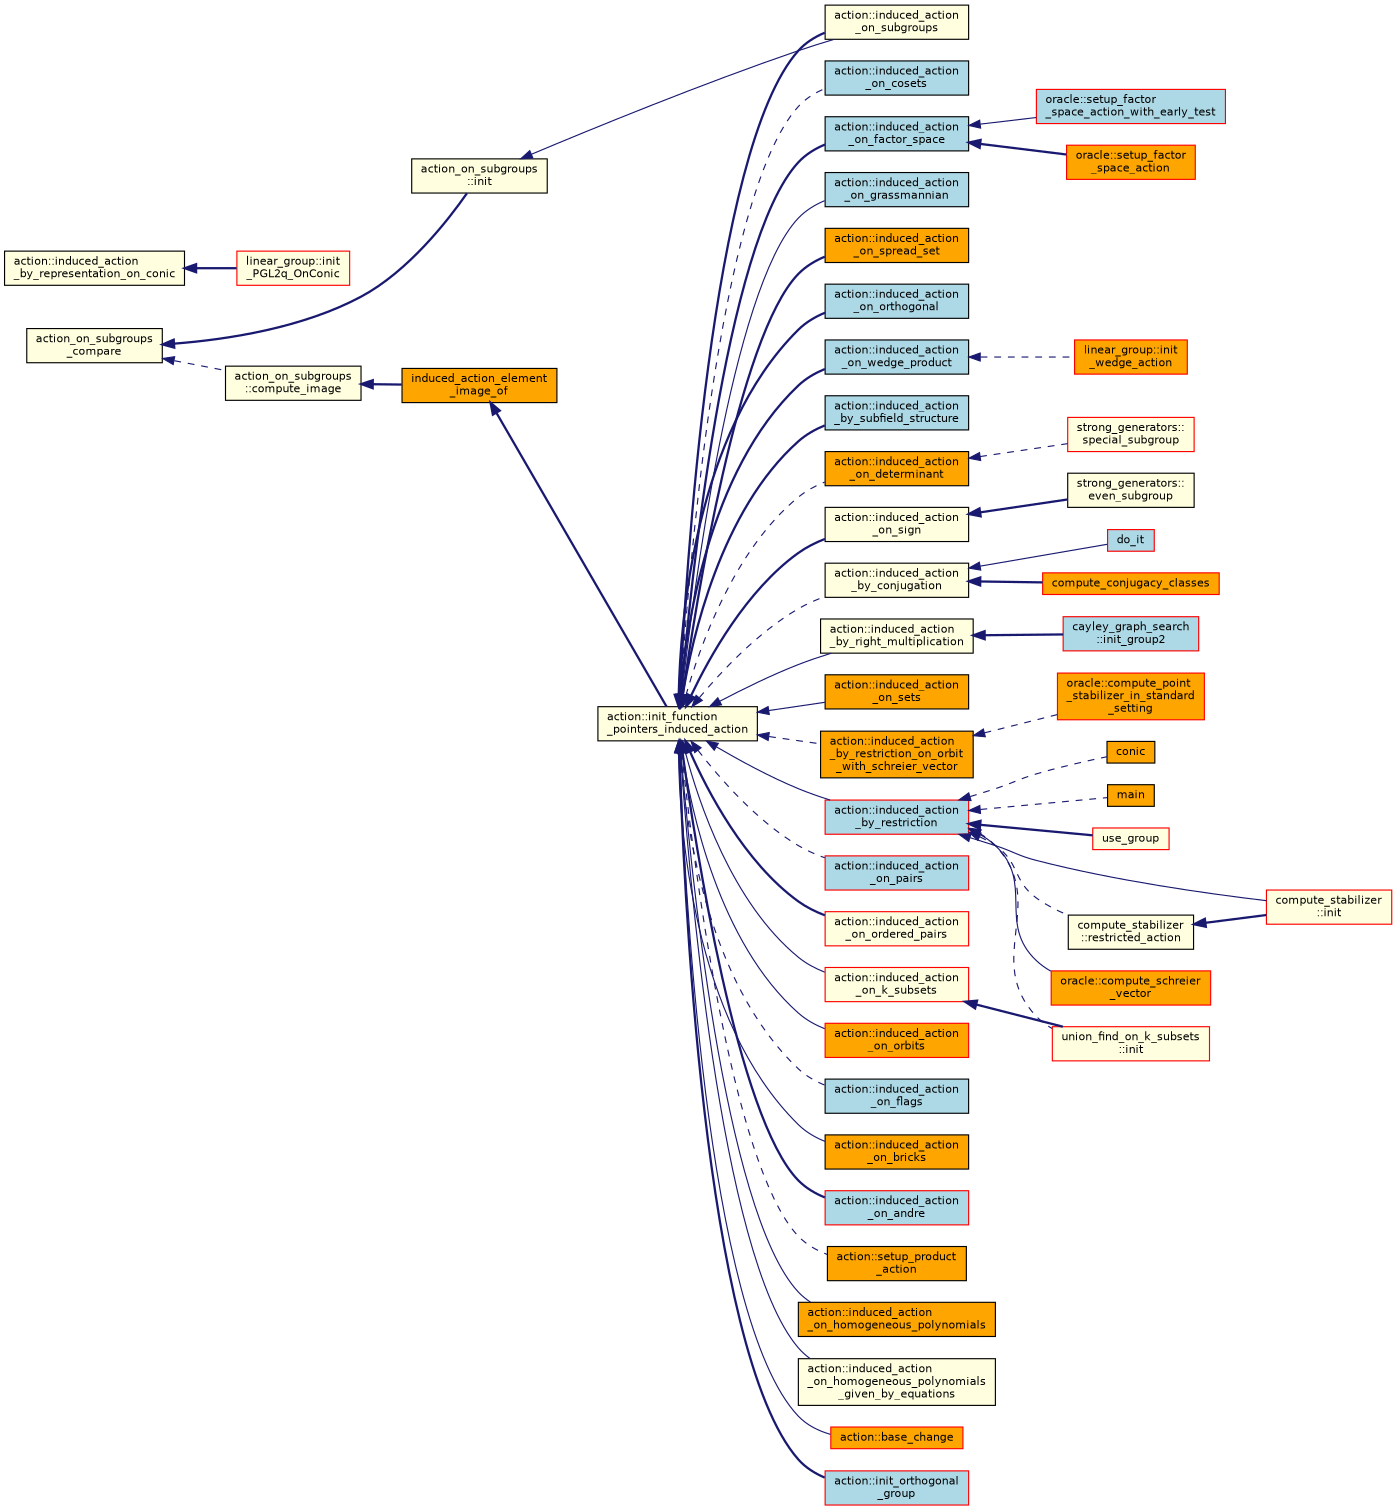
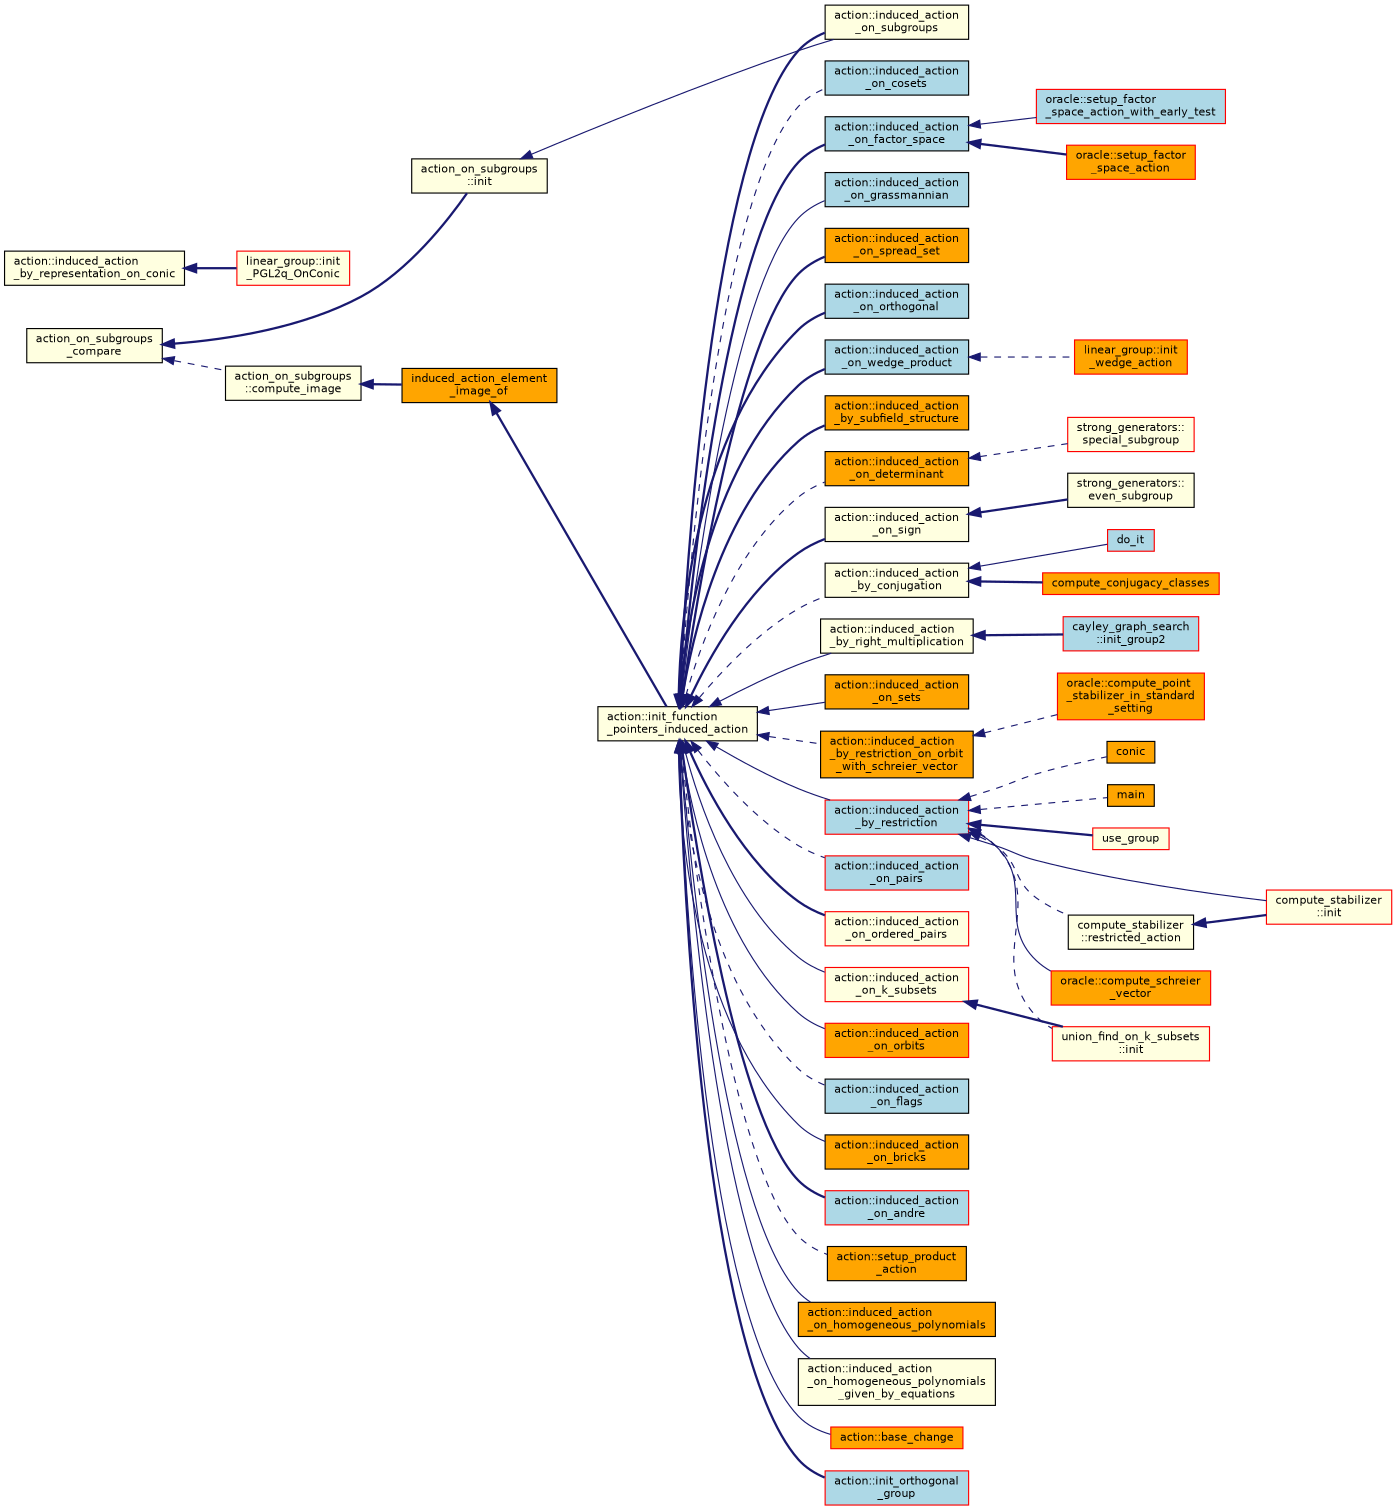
(897, 413) -> (897, 413)
